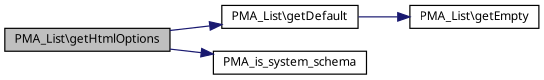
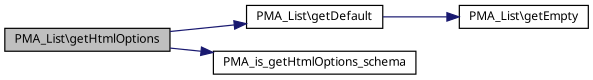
(290, 63) -> (315, 63)
